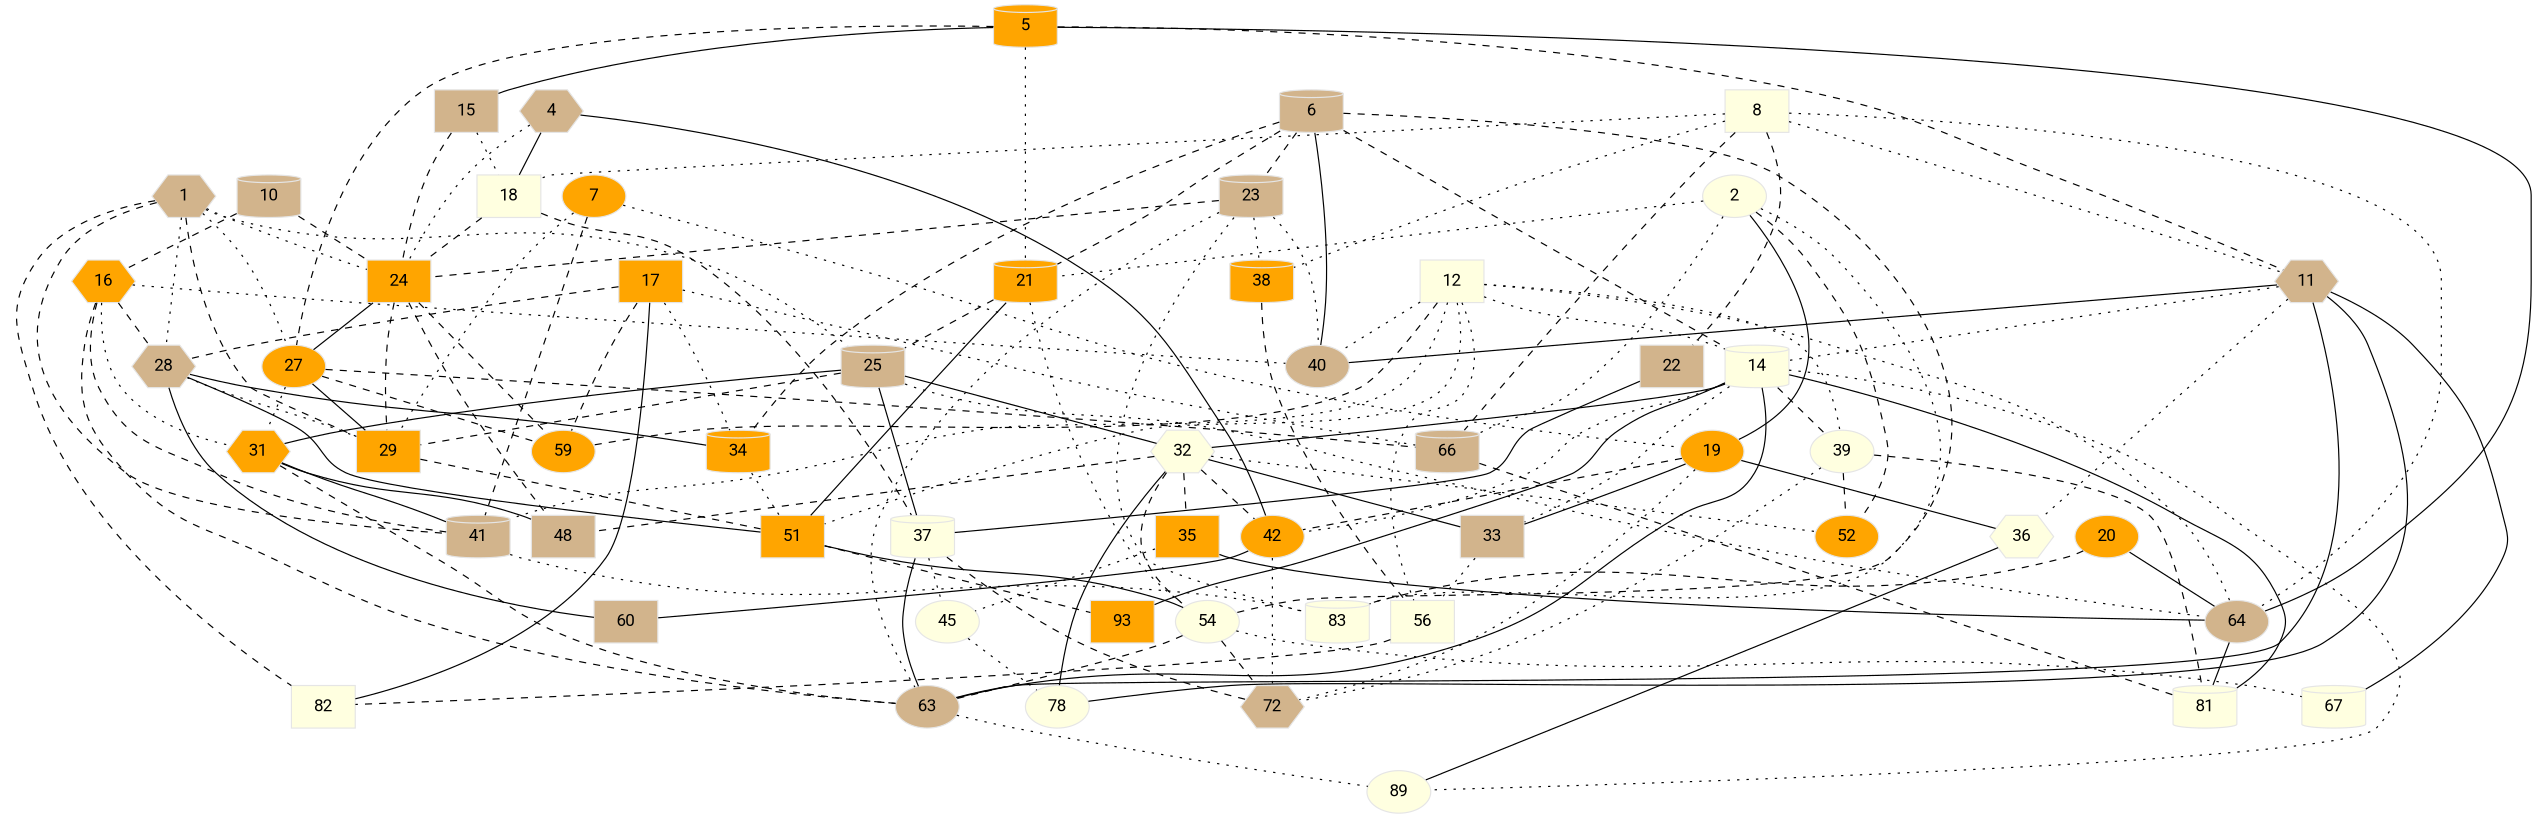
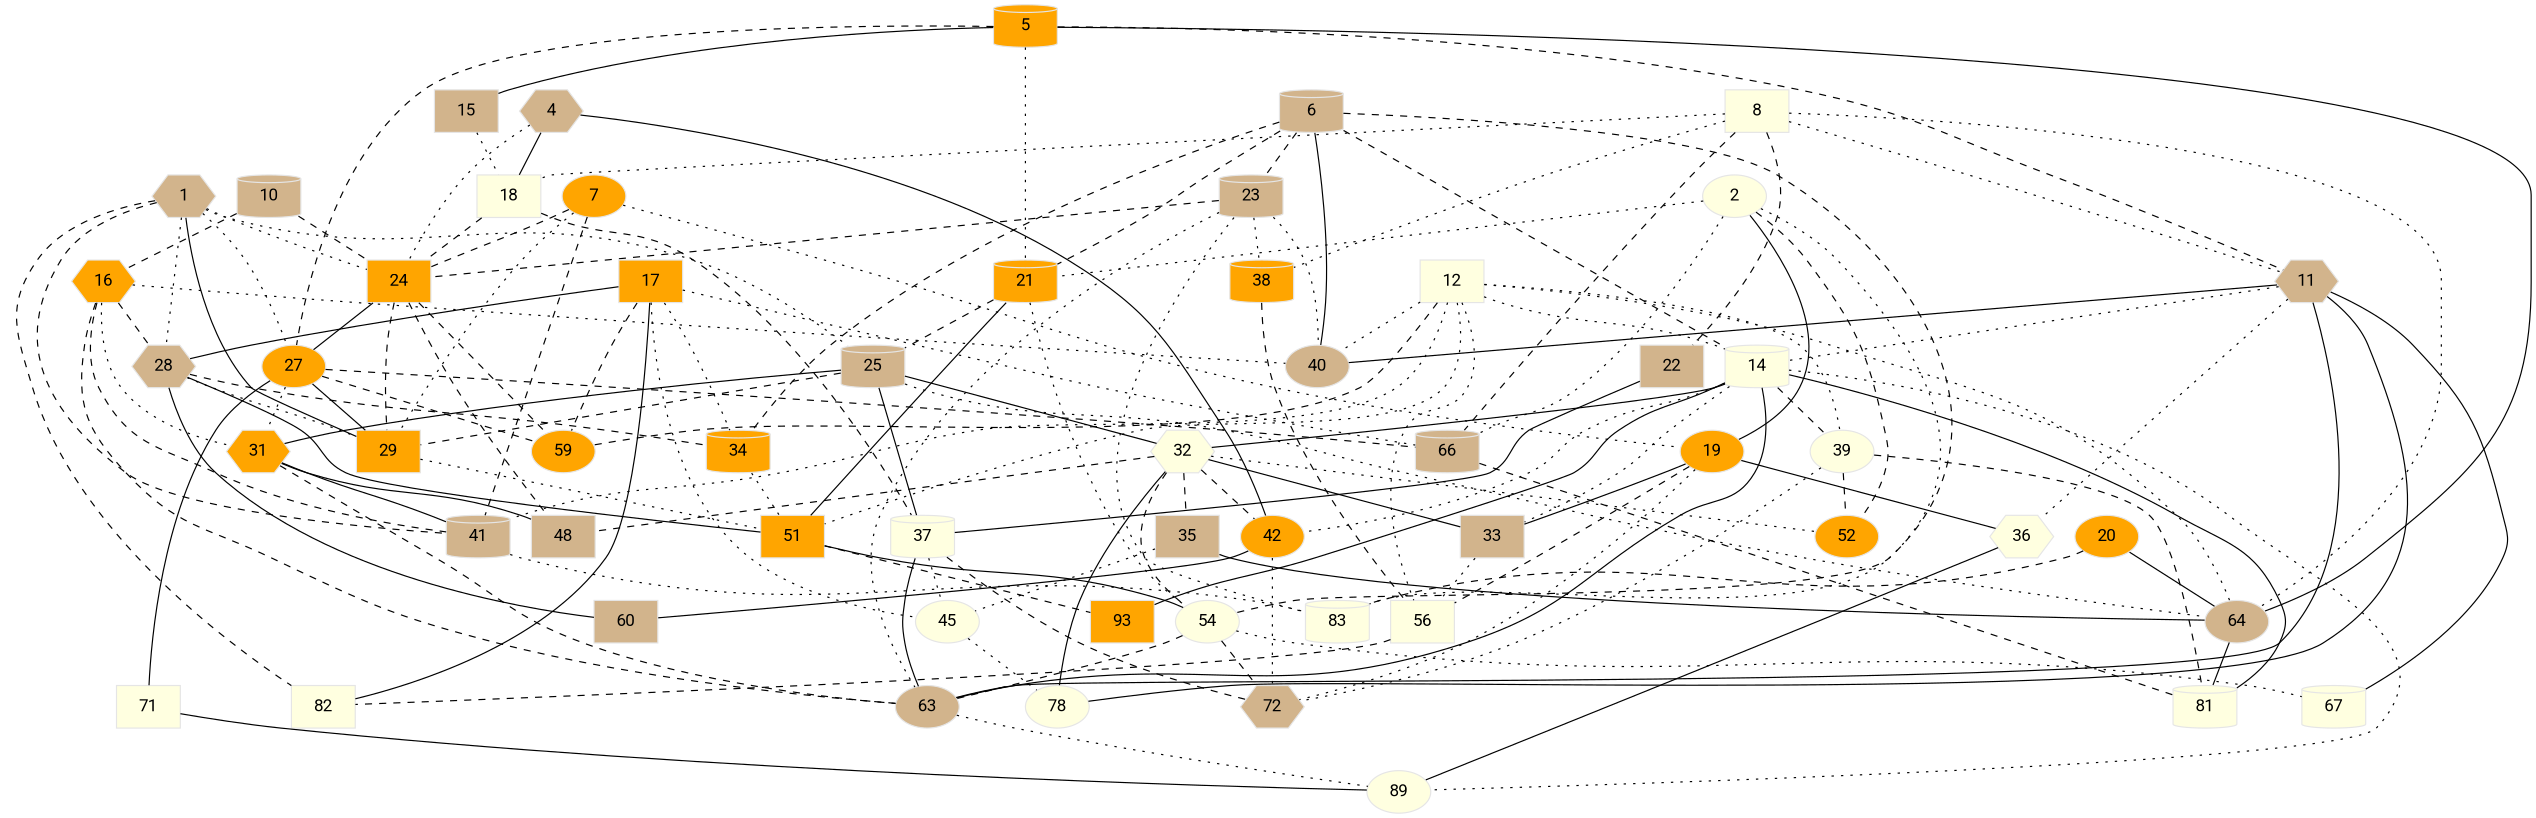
(420, 194) -> (493, 242)
(404, 318) -> (404, 318)
(231, 360) -> (231, 360)
(486, 417) -> (486, 417)
(1587, 476) -> (1573, 536)
(573, 491) -> (573, 491)
none -> (702, 501)
(1187, 537) -> (1187, 537)
none -> (148, 707)
